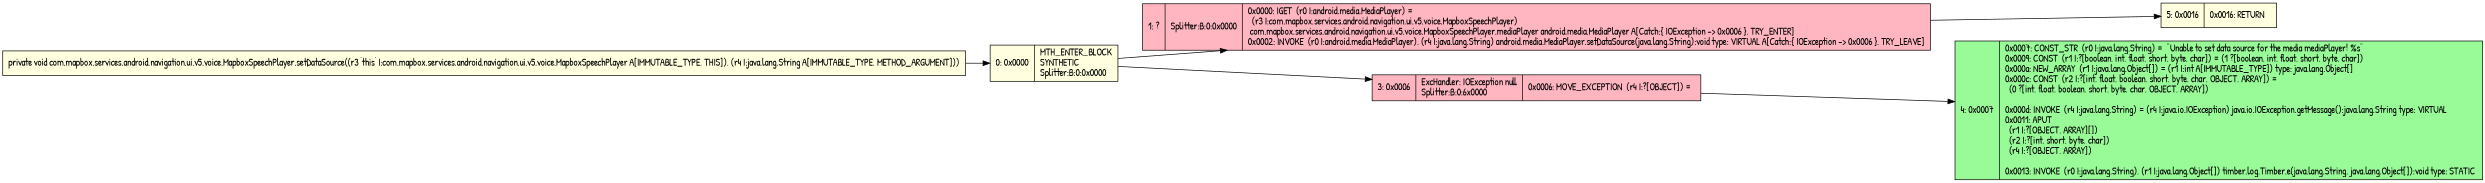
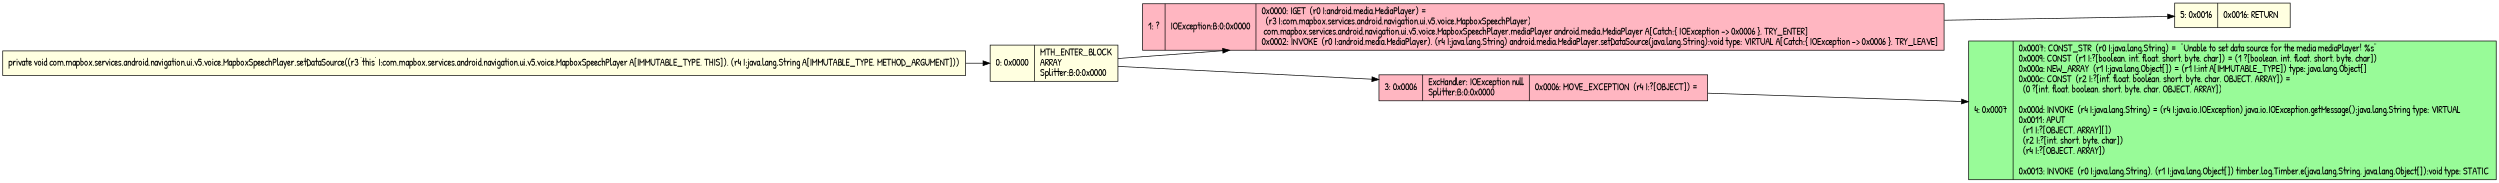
(1204, 27) -> (1211, 27)
(1060, 63) -> (1051, 63)
(1454, 93) -> (1461, 93)
